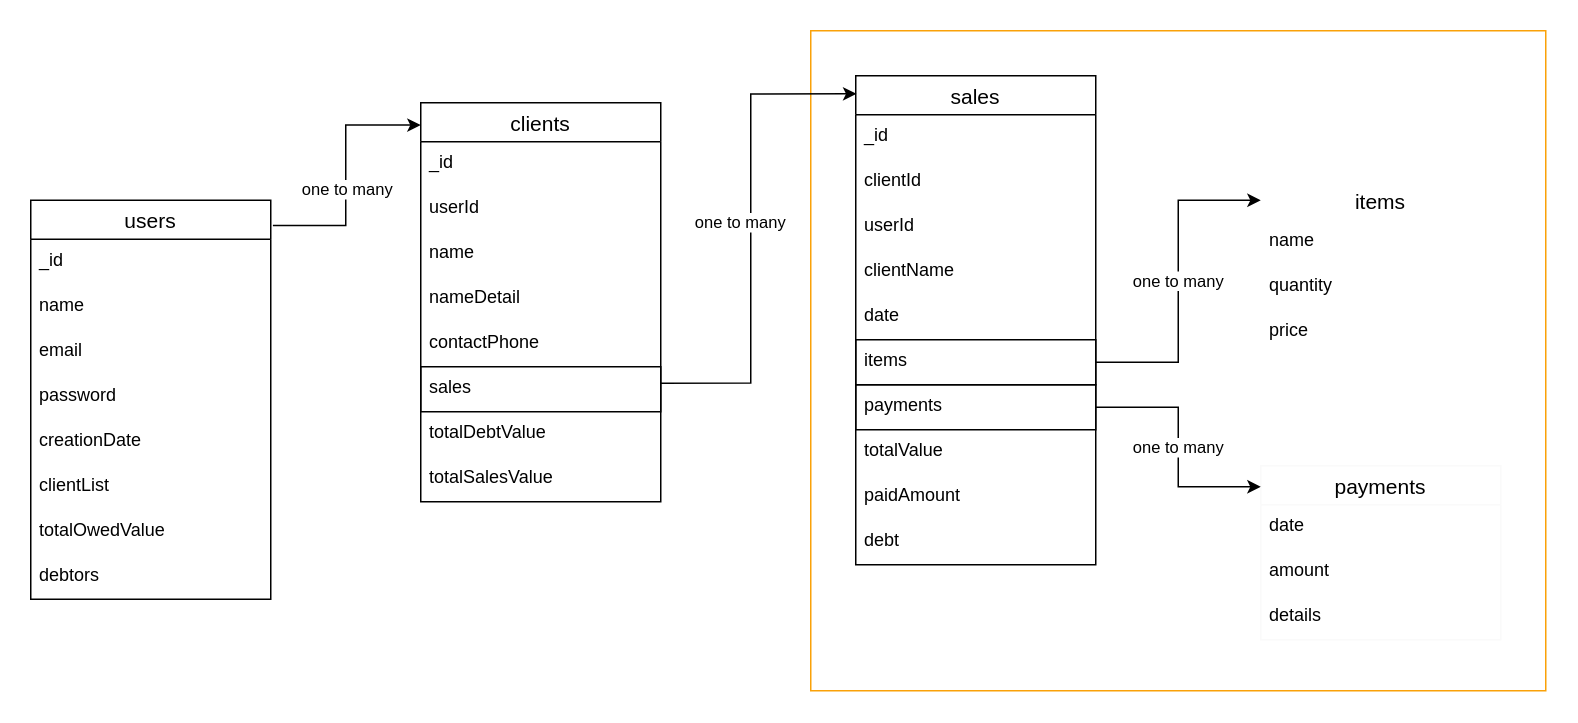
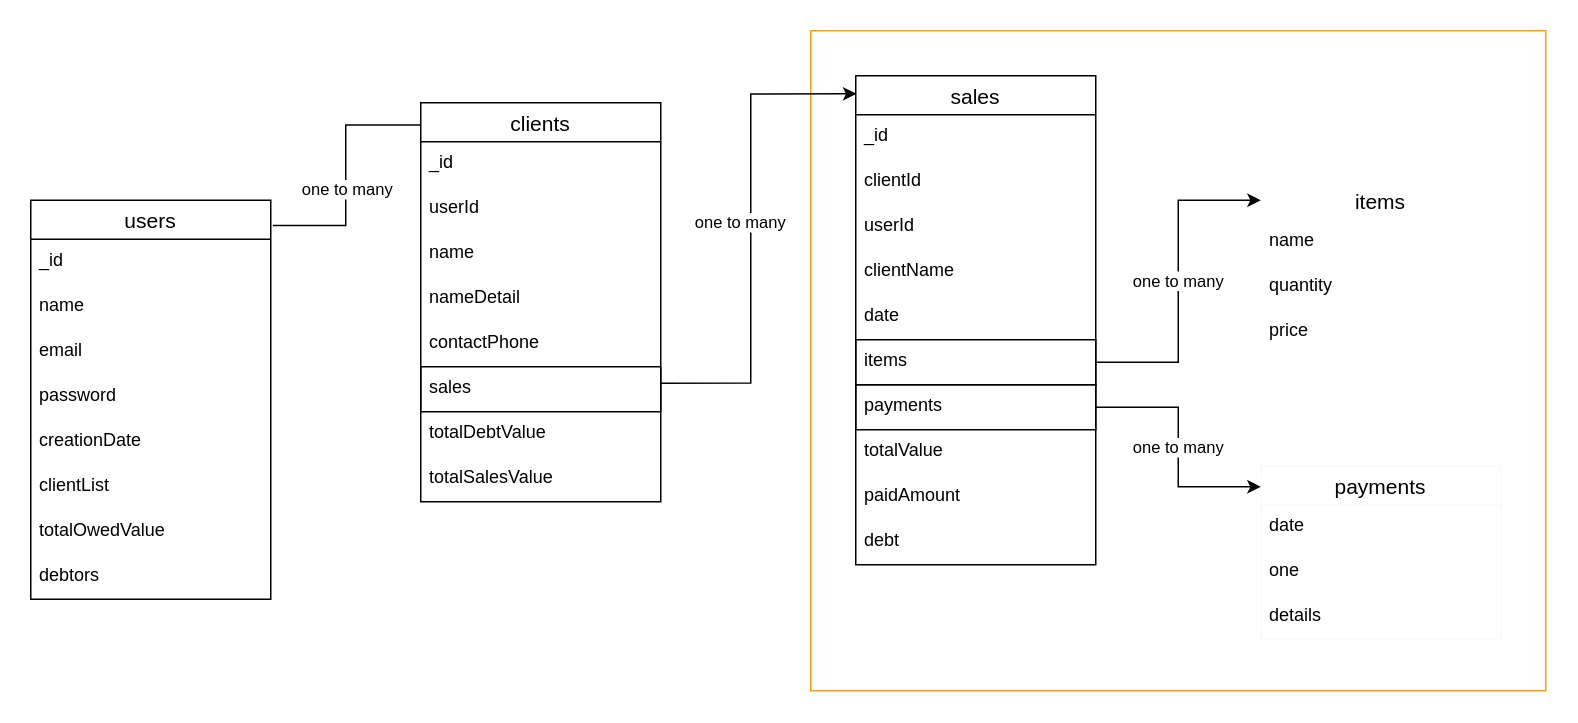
(409, 125) -> (413, 125)
(1299, 570) -> (1284, 570)
